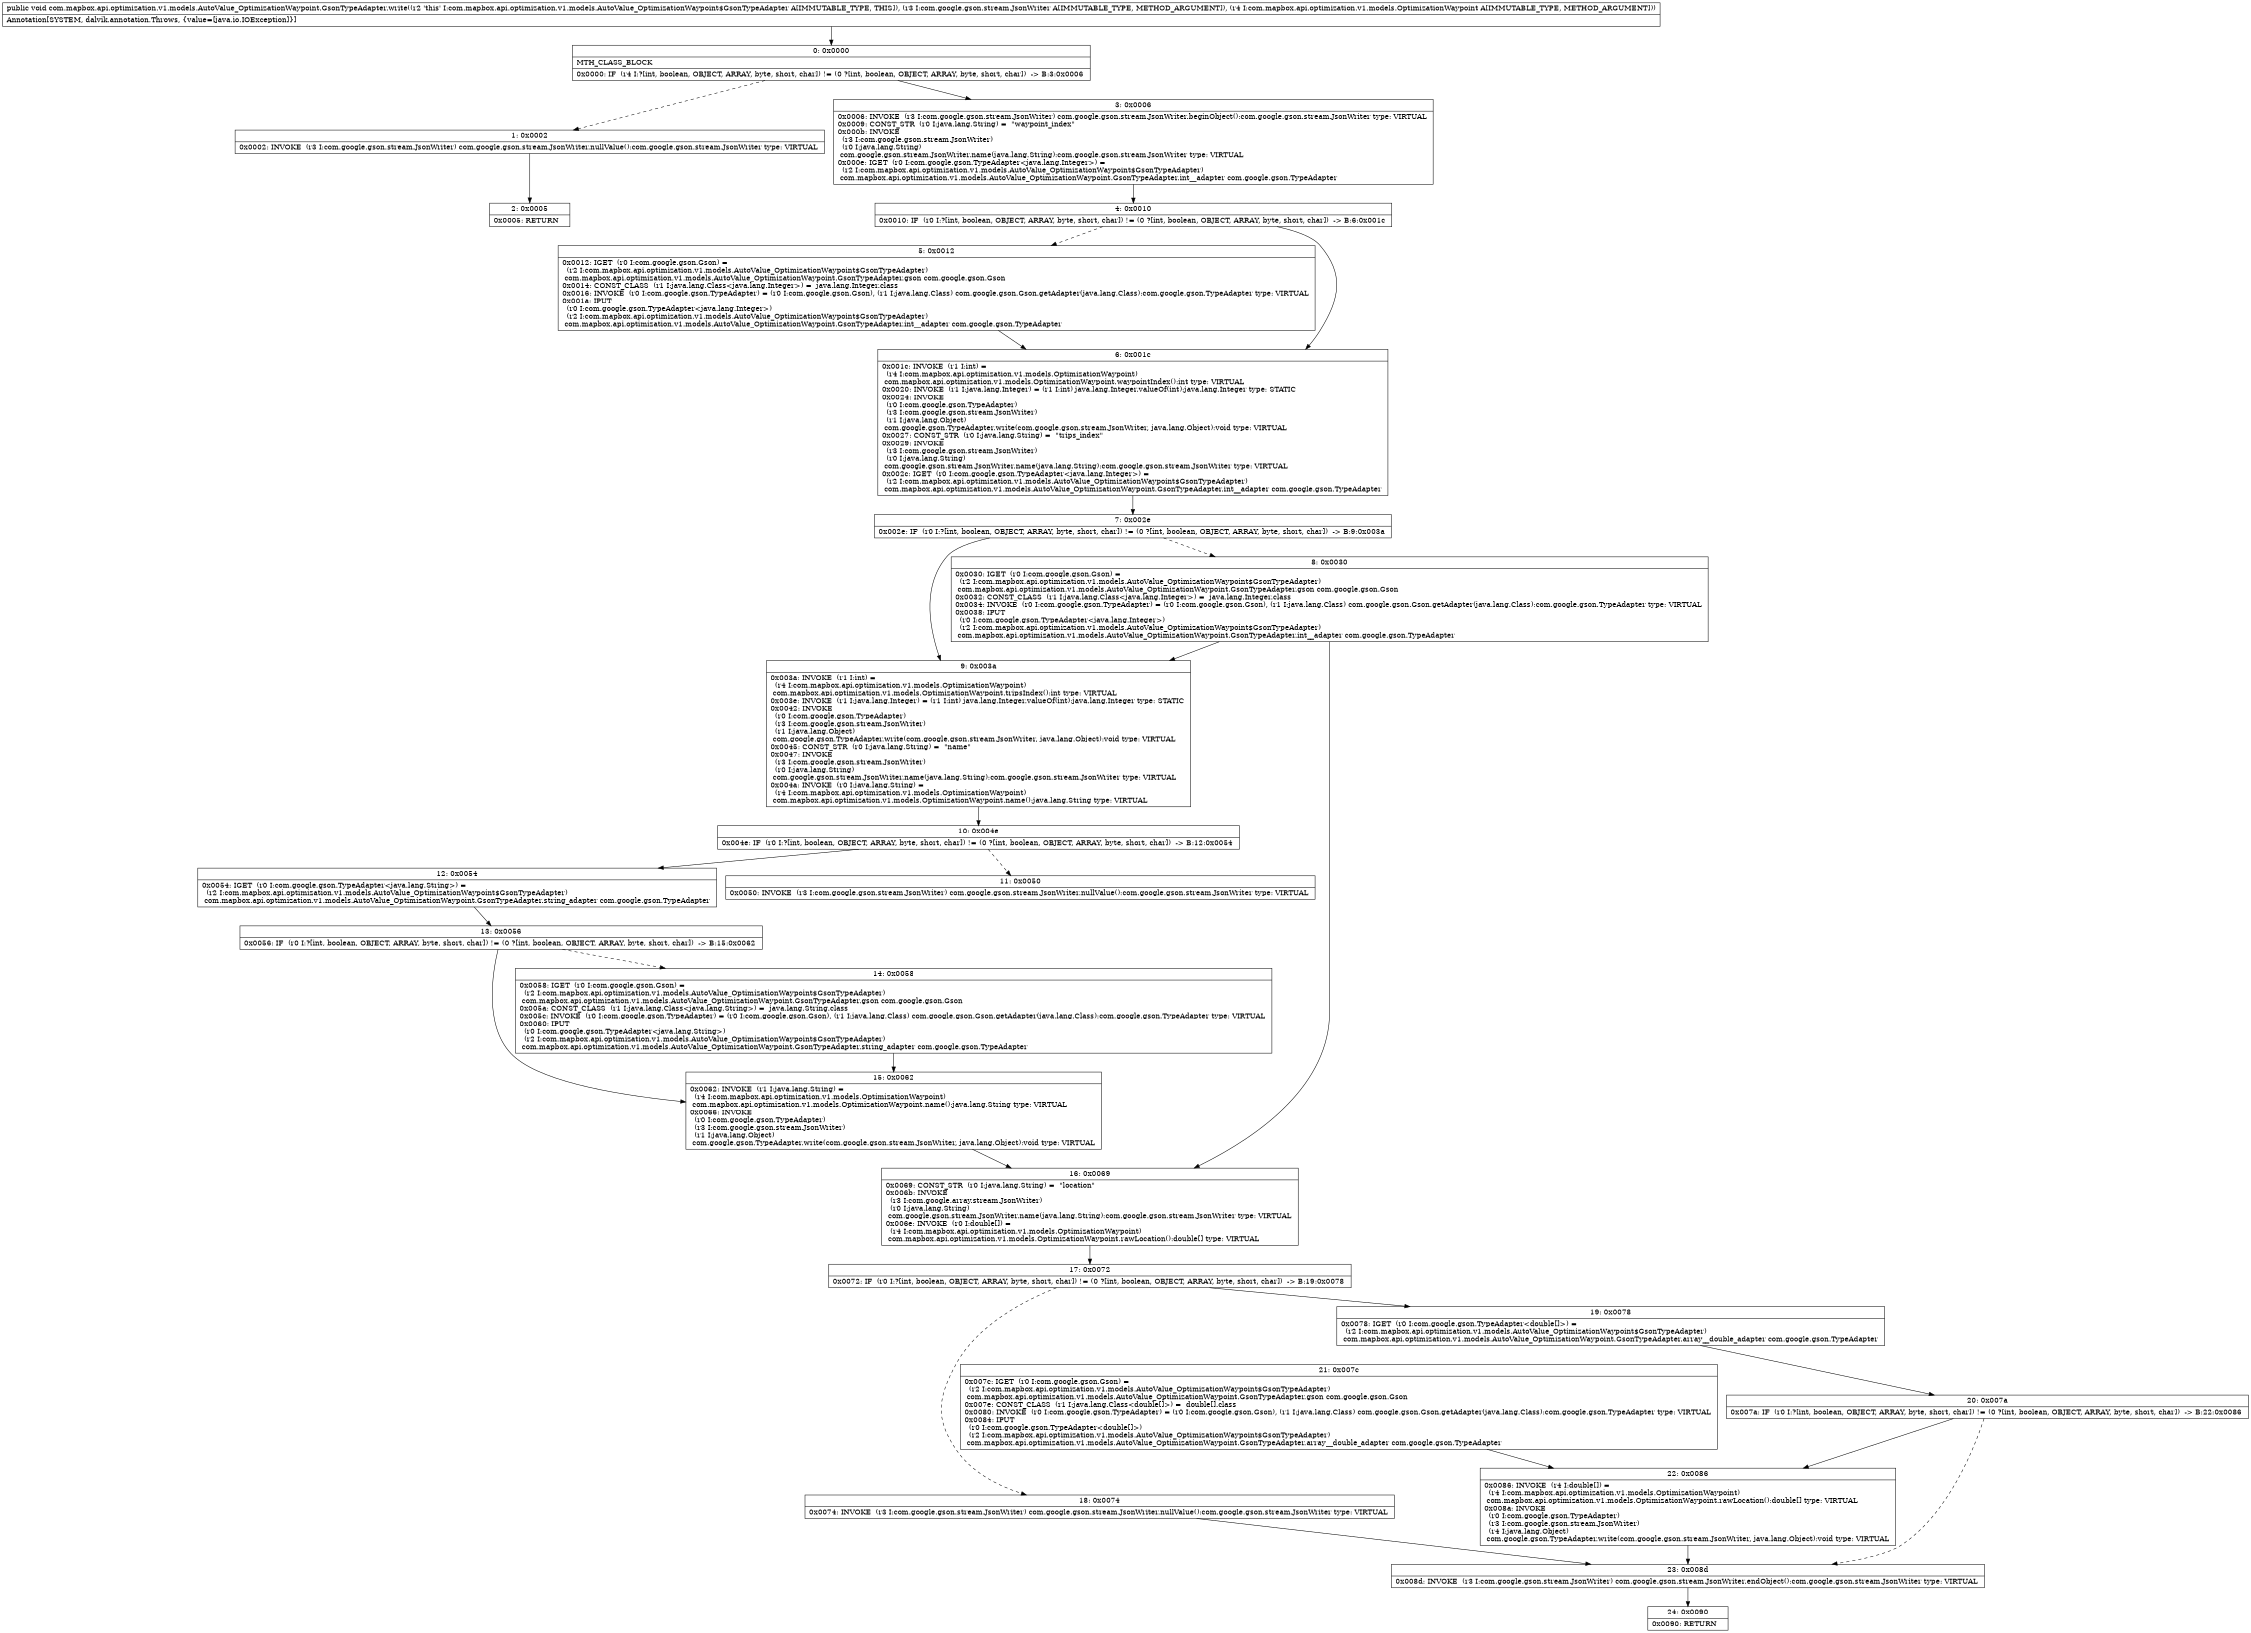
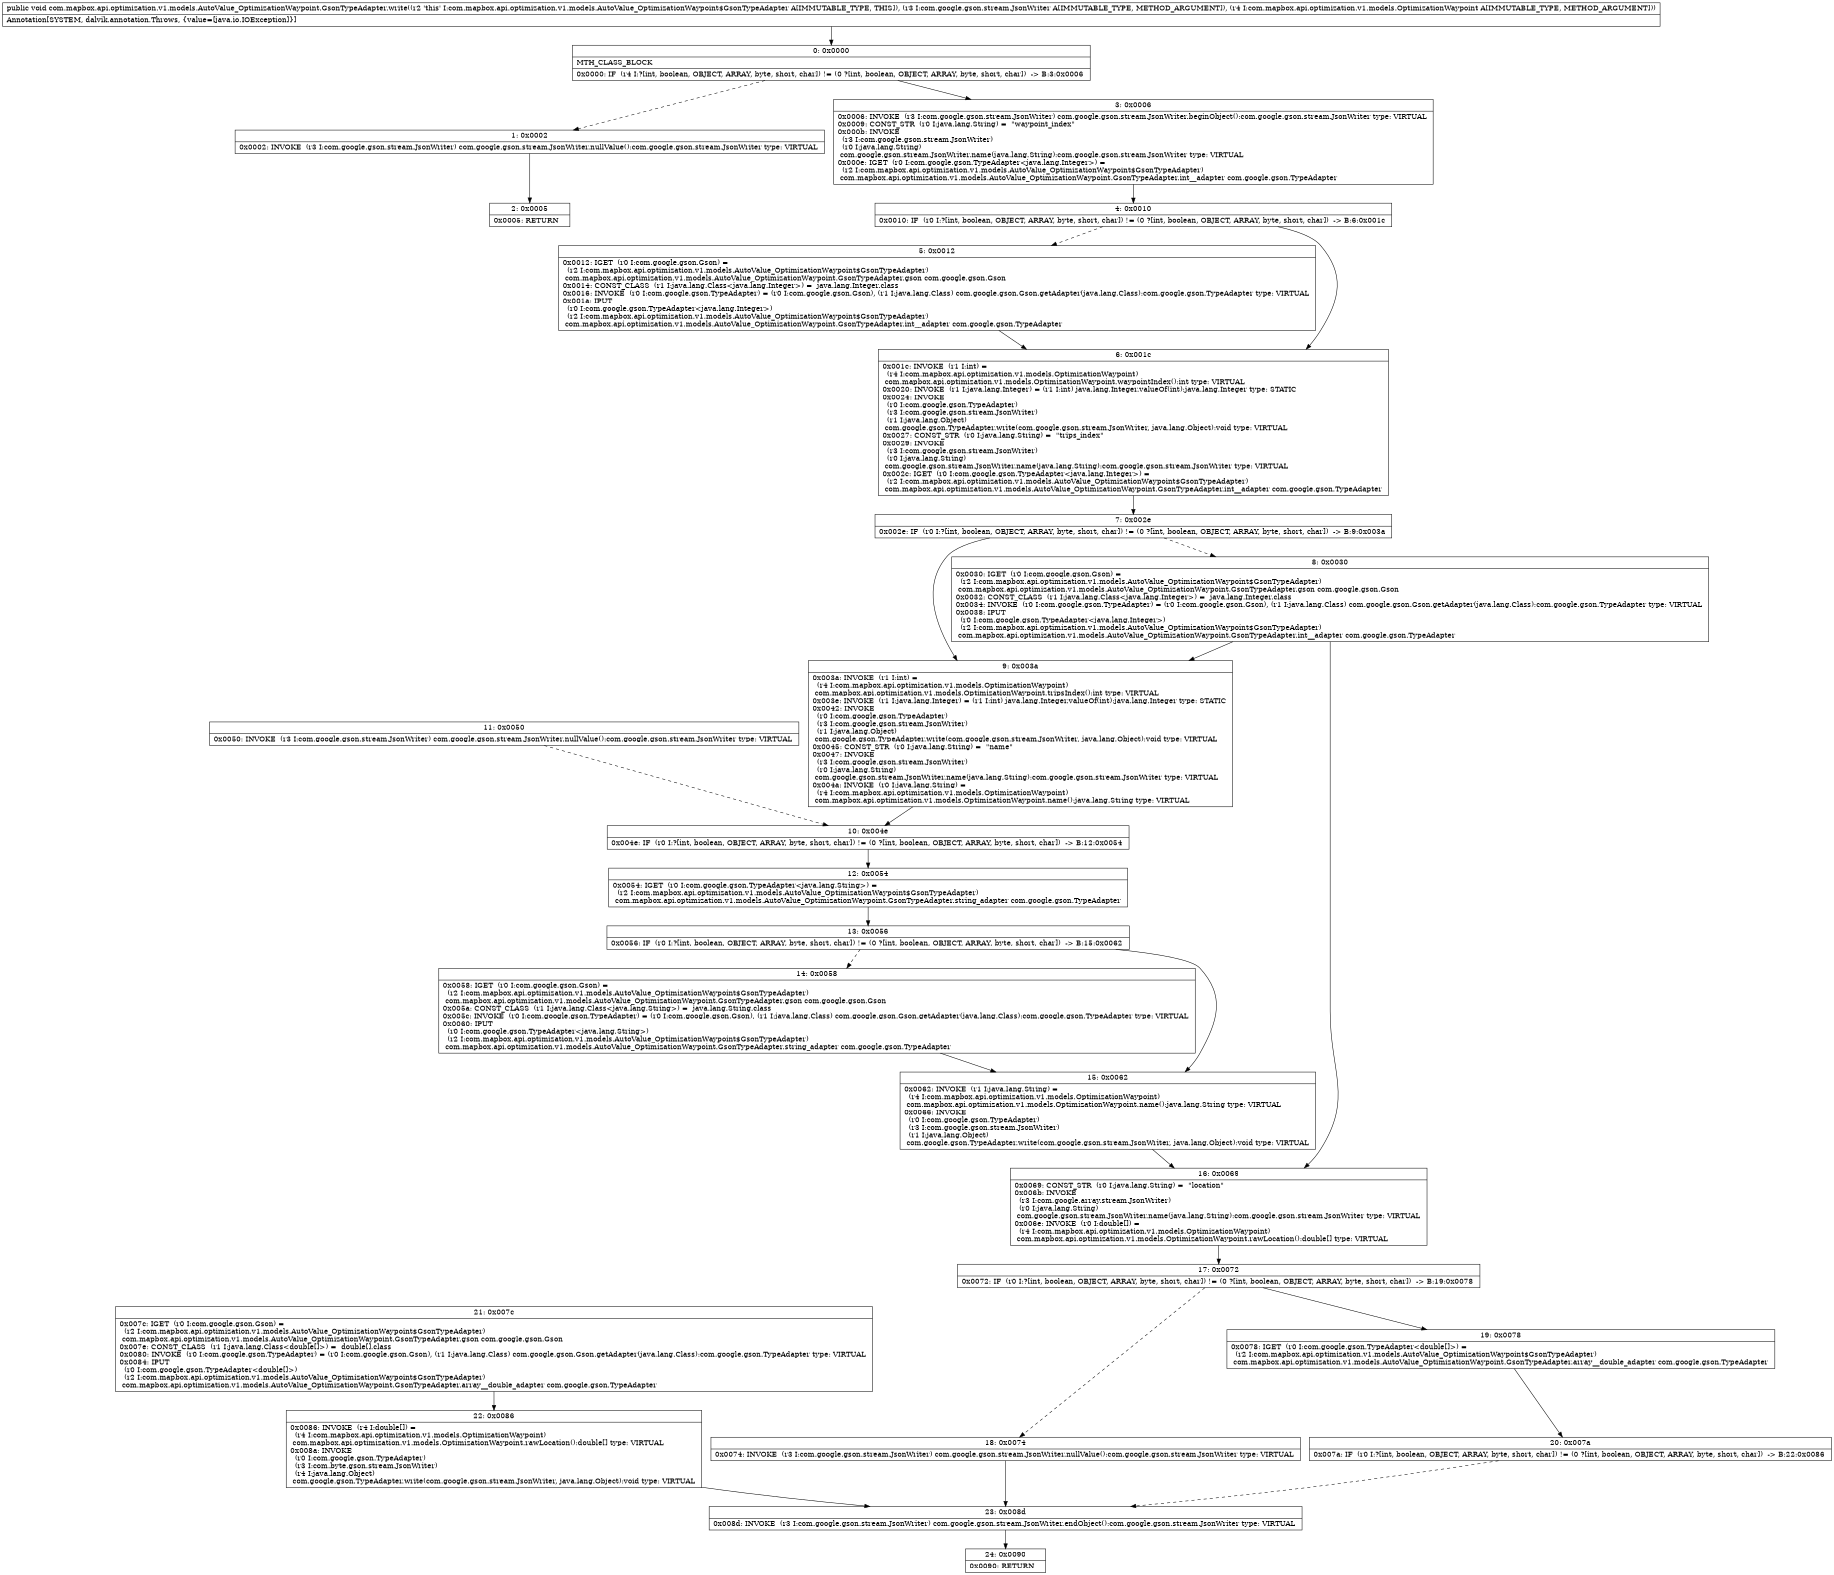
(998, 861) -> (684, 785)
(1881, 1443) -> none
(1562, 1524) -> (364, 1466)
